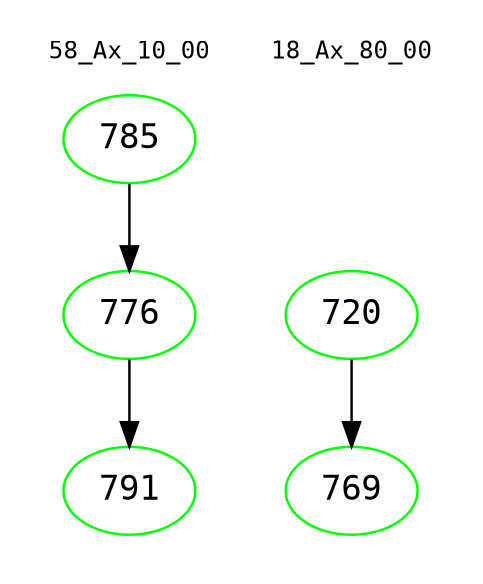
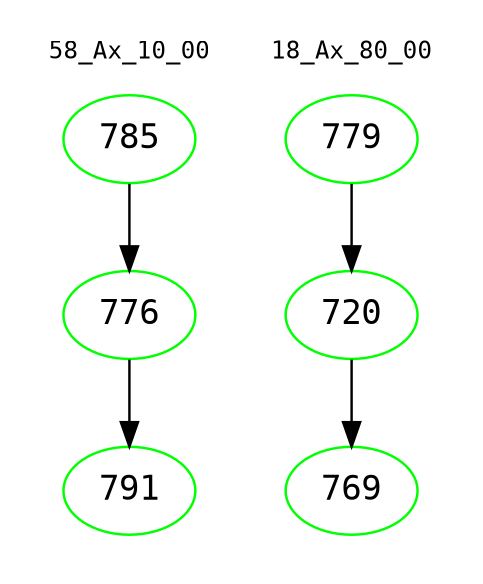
none -> (352, 139)
